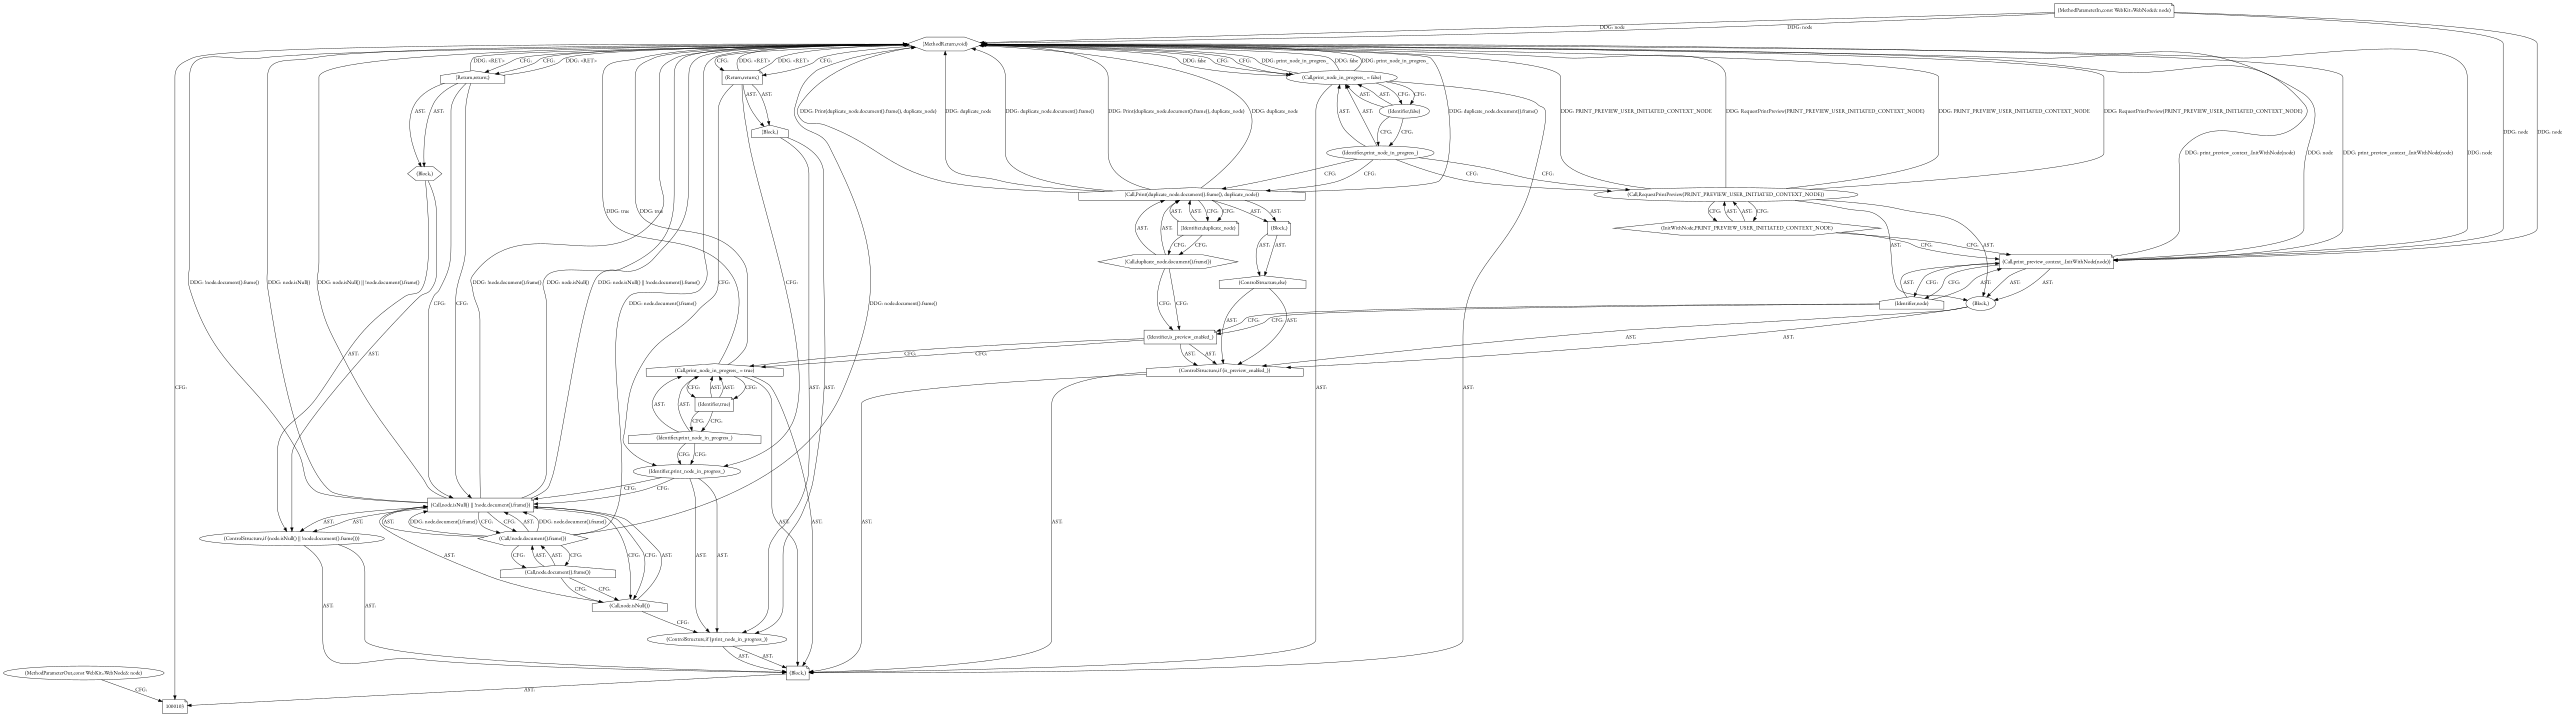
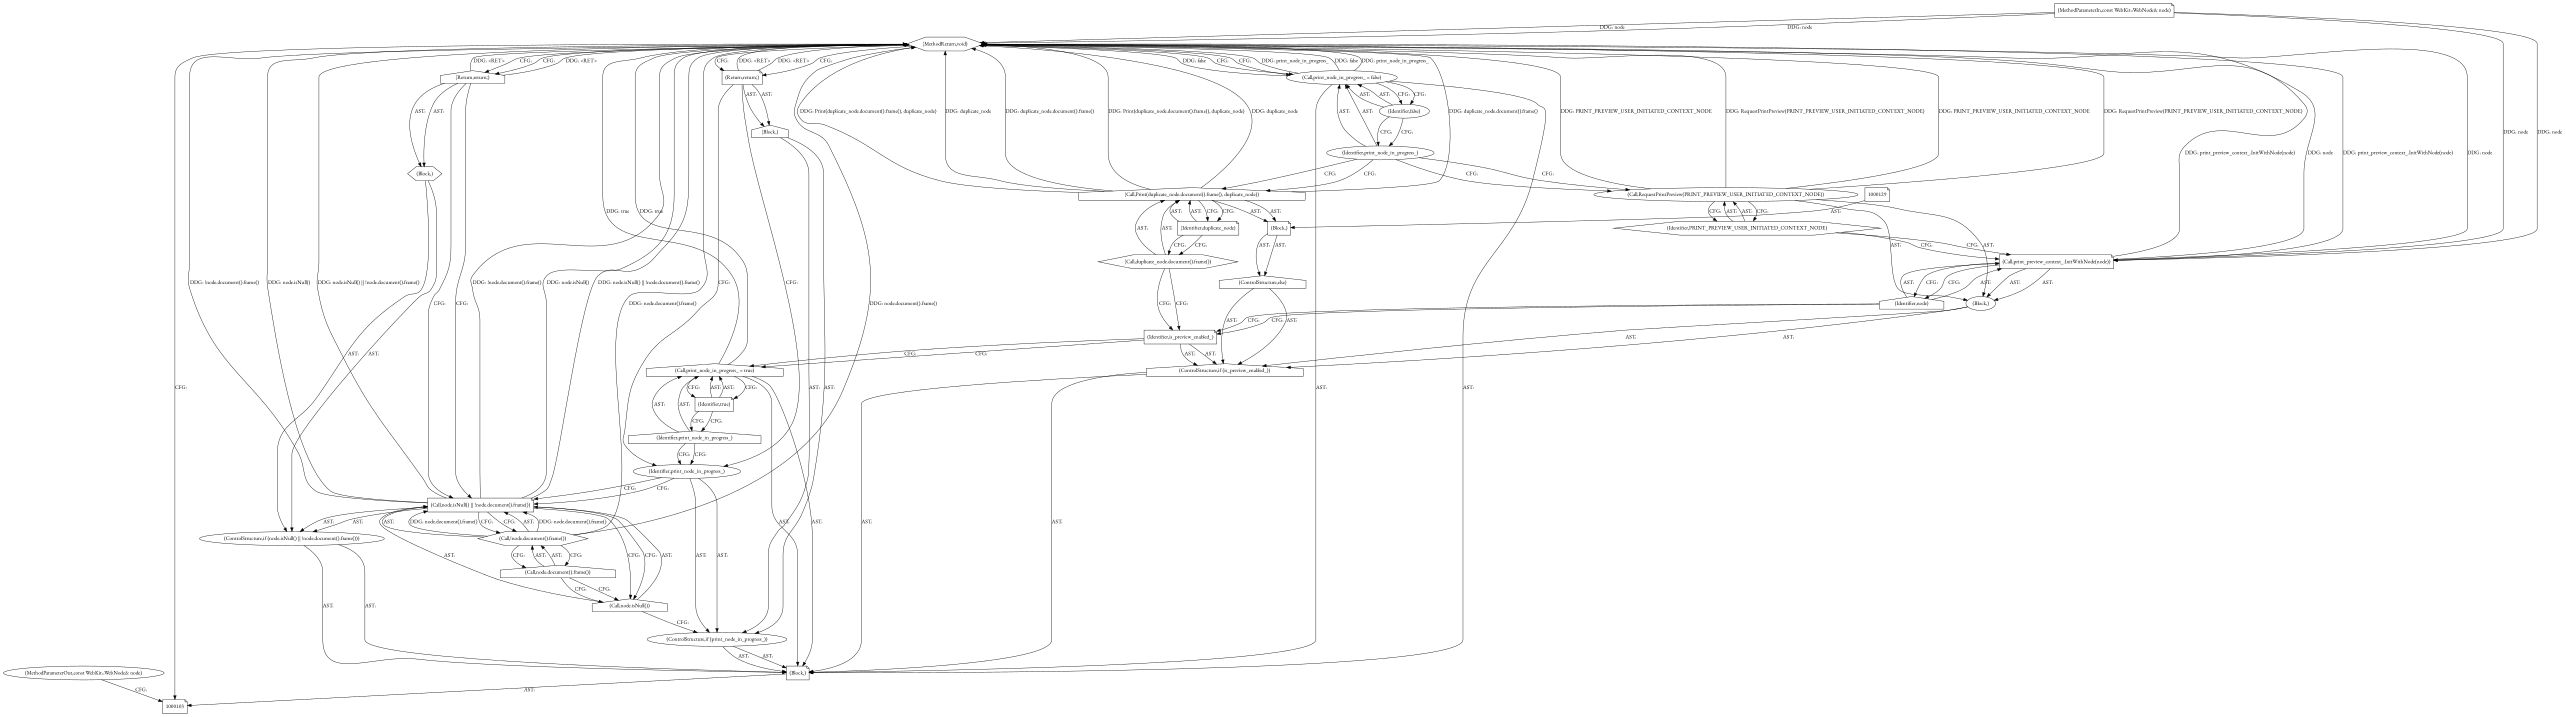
none -> (1877, 195)
(1747, 228) -> (1747, 228)
